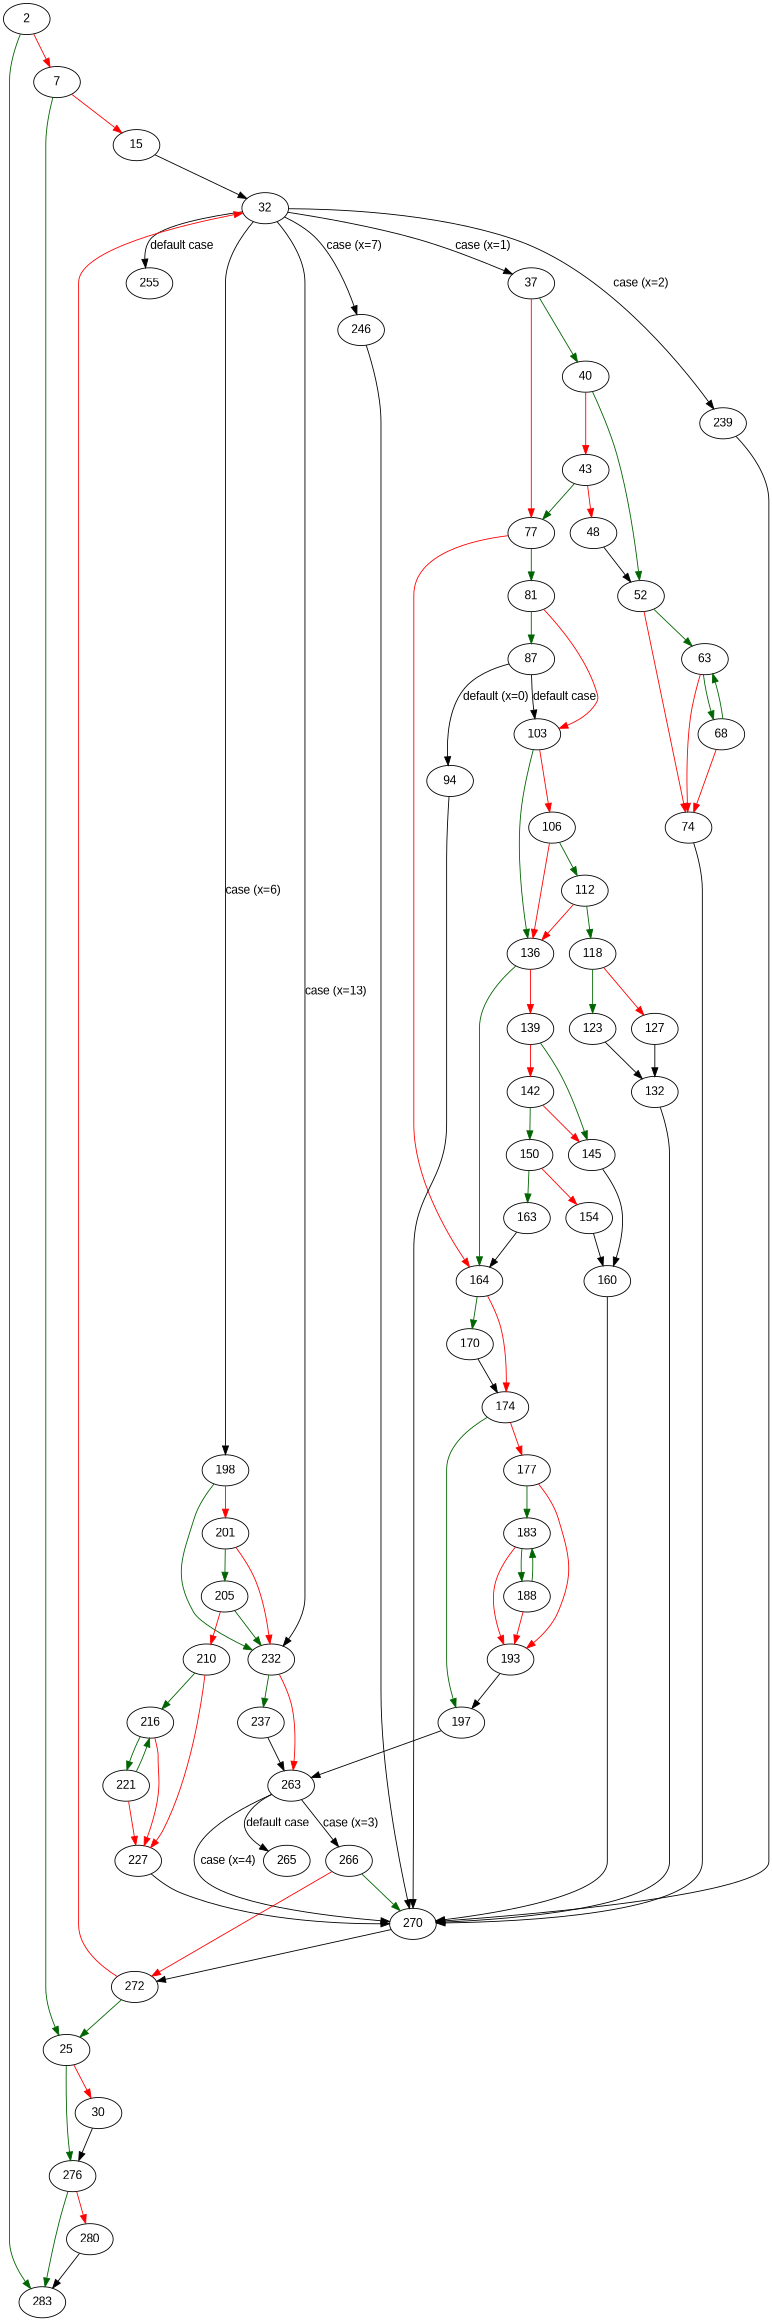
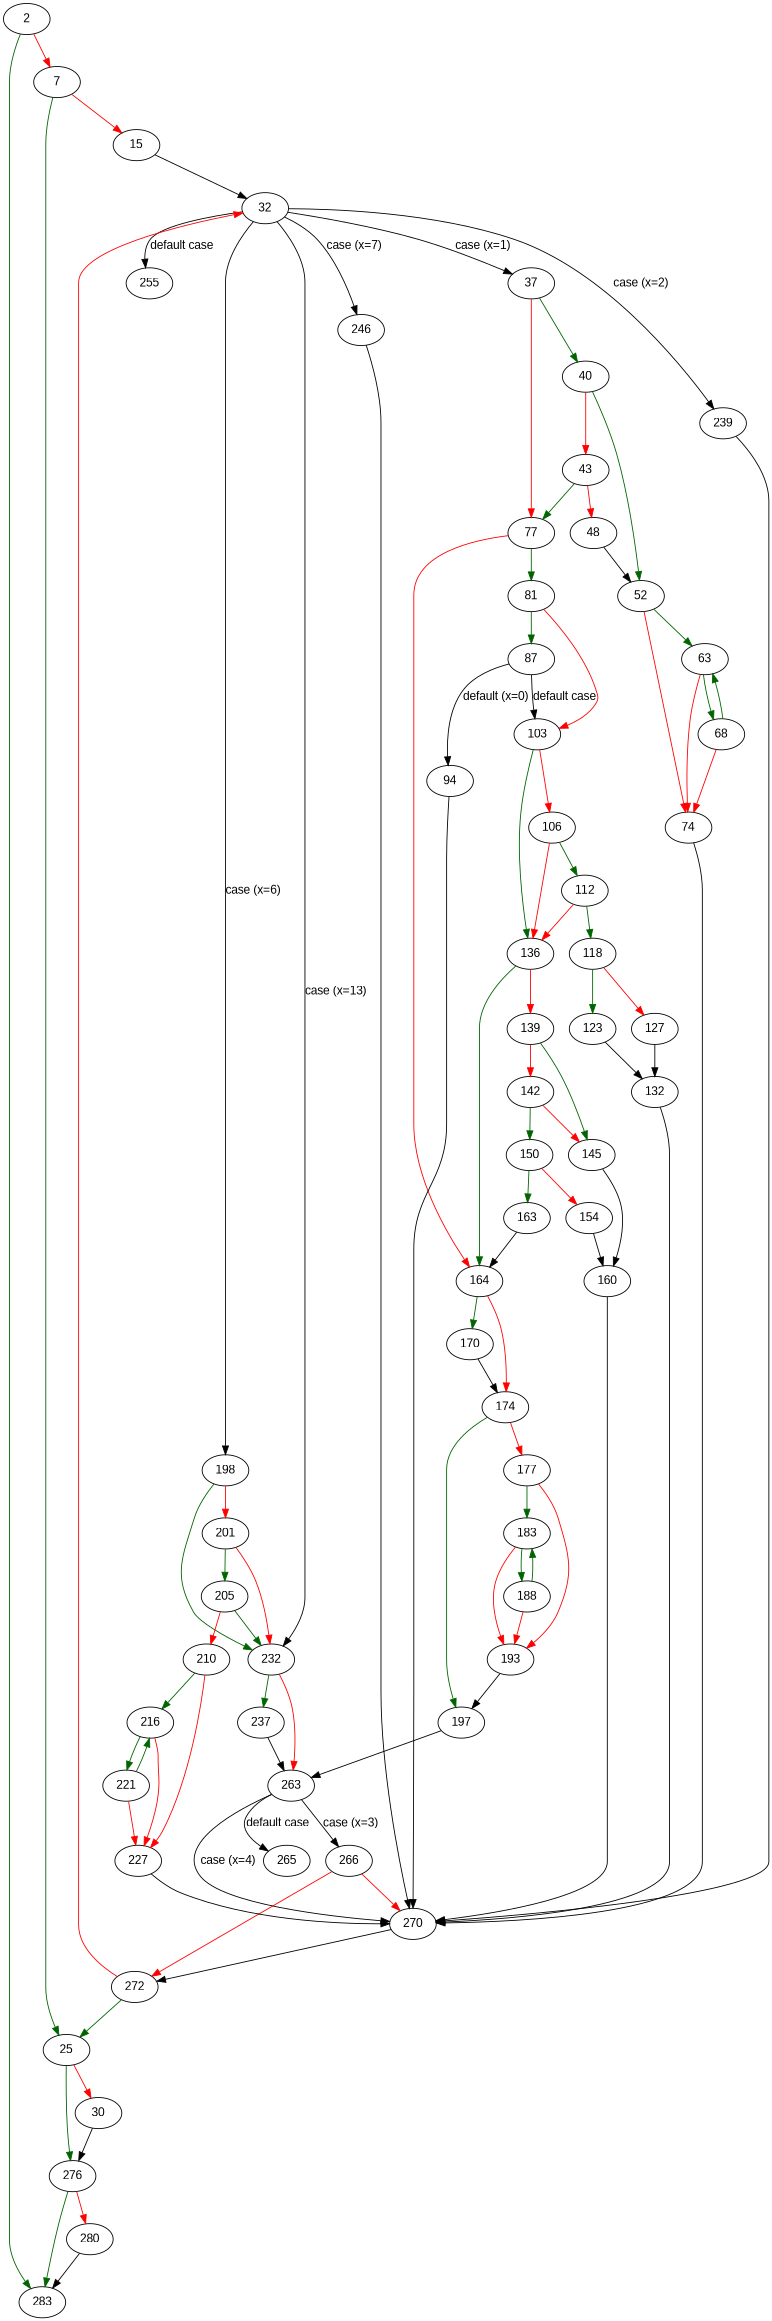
(378, 1889) -> (378, 1889)
